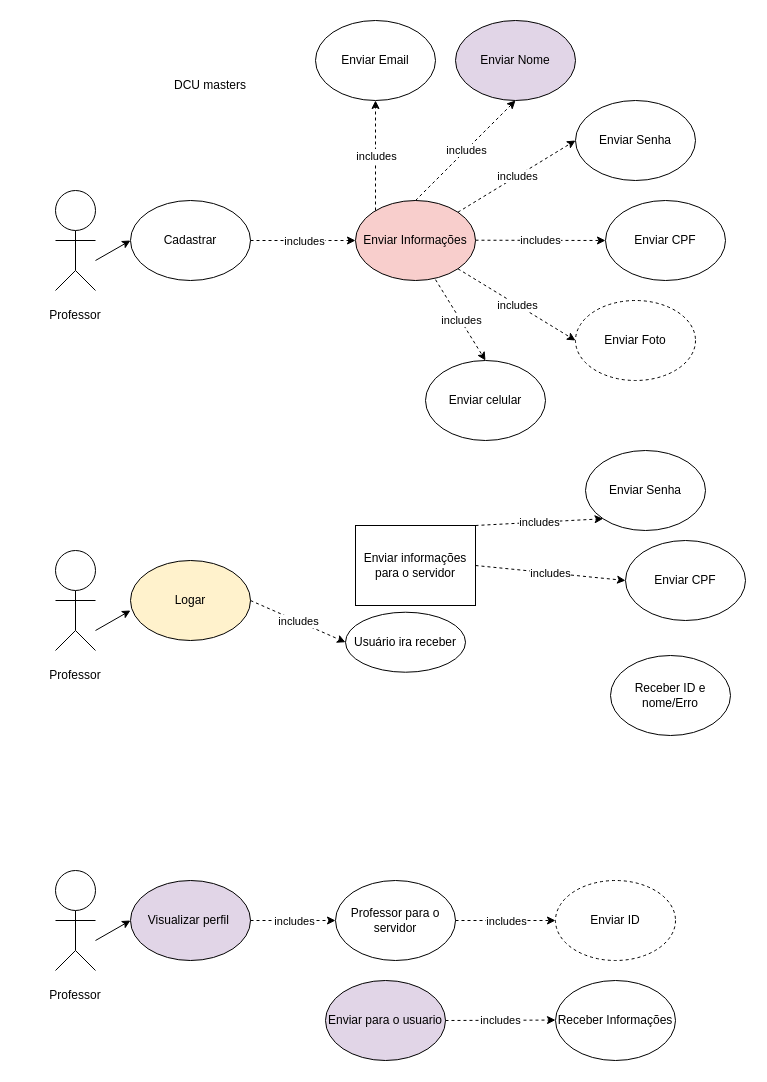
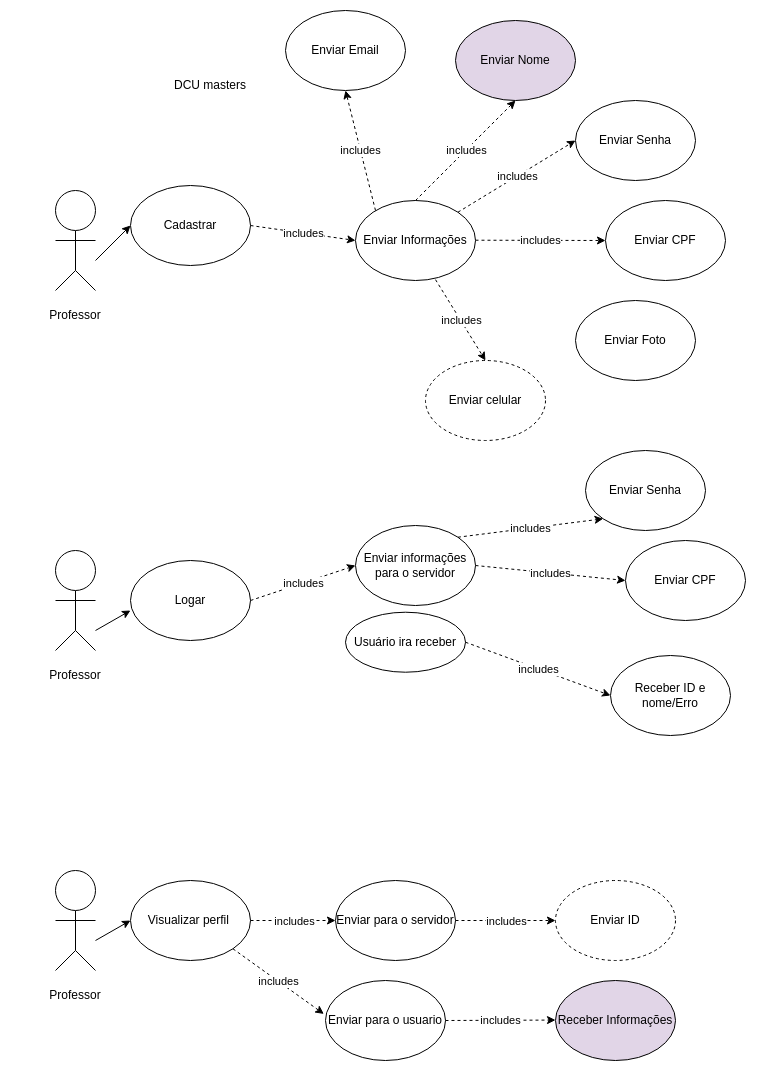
(376, 61) -> (346, 51)
(191, 241) -> (191, 226)
(416, 241) -> (416, 241)
(514, 303) -> none
(636, 341) -> (636, 341)
(486, 401) -> (486, 401)
(416, 566) -> (416, 566)
none -> (301, 584)
(191, 601) -> (191, 601)
(296, 620) -> none
none -> (535, 668)
(191, 921) -> (191, 921)
(396, 921) -> (396, 921)
none -> (275, 979)
(386, 1021) -> (386, 1021)
(616, 1021) -> (616, 1021)
